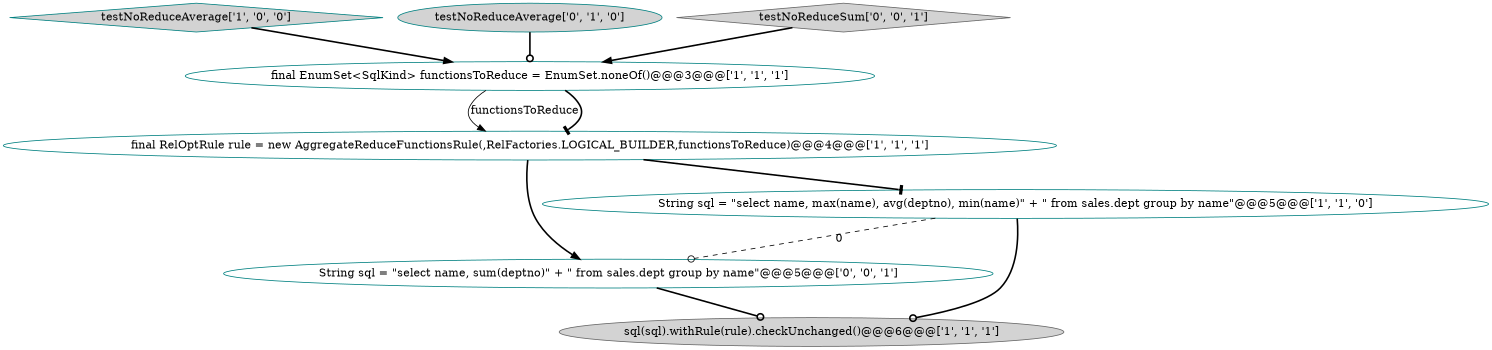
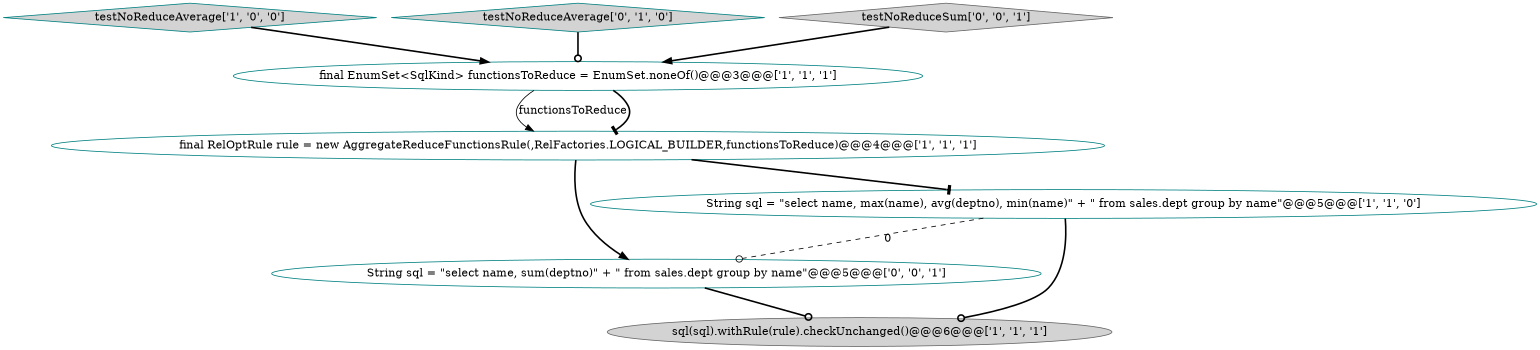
(530, 18) -> (578, 18)
